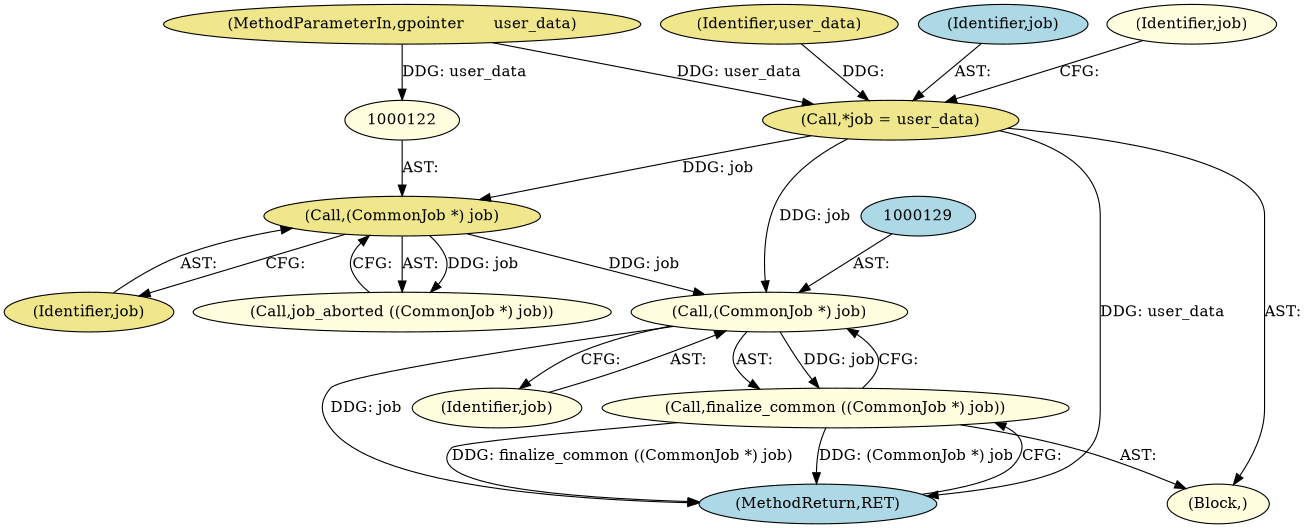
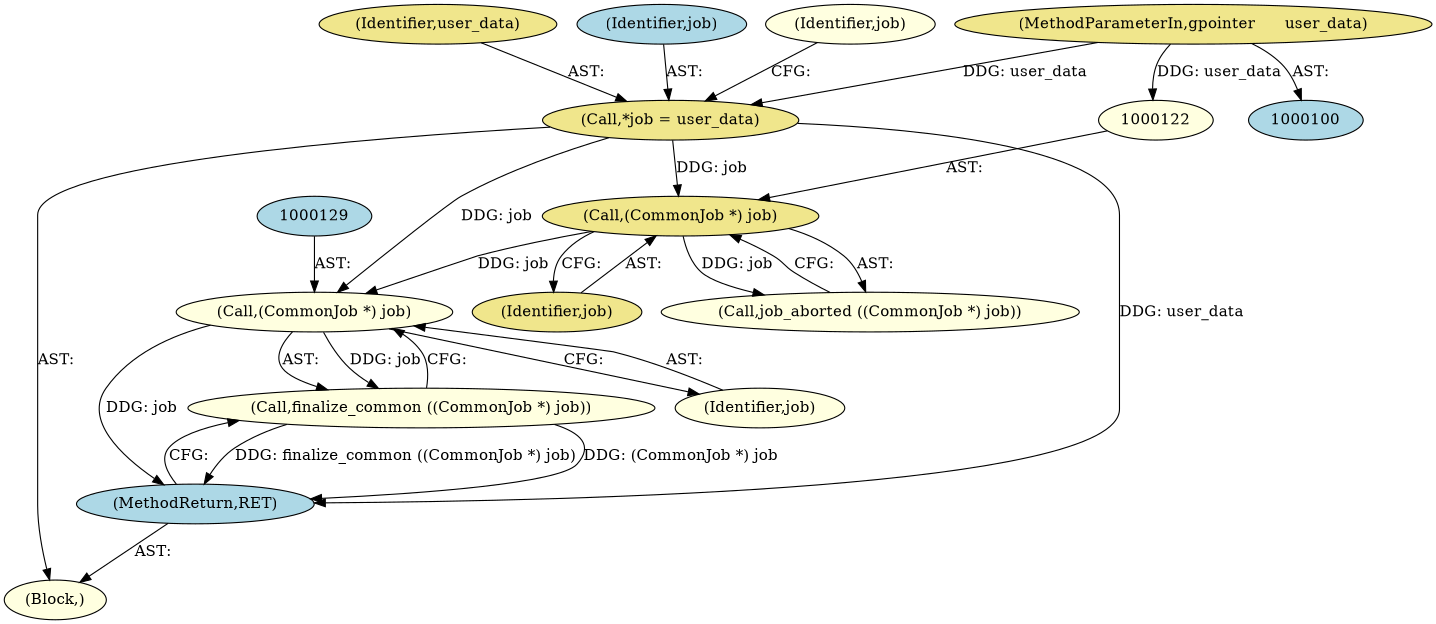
(866, 72) -> (589, 72)
none -> (1306, 120)
(1070, 447) -> (128, 550)
